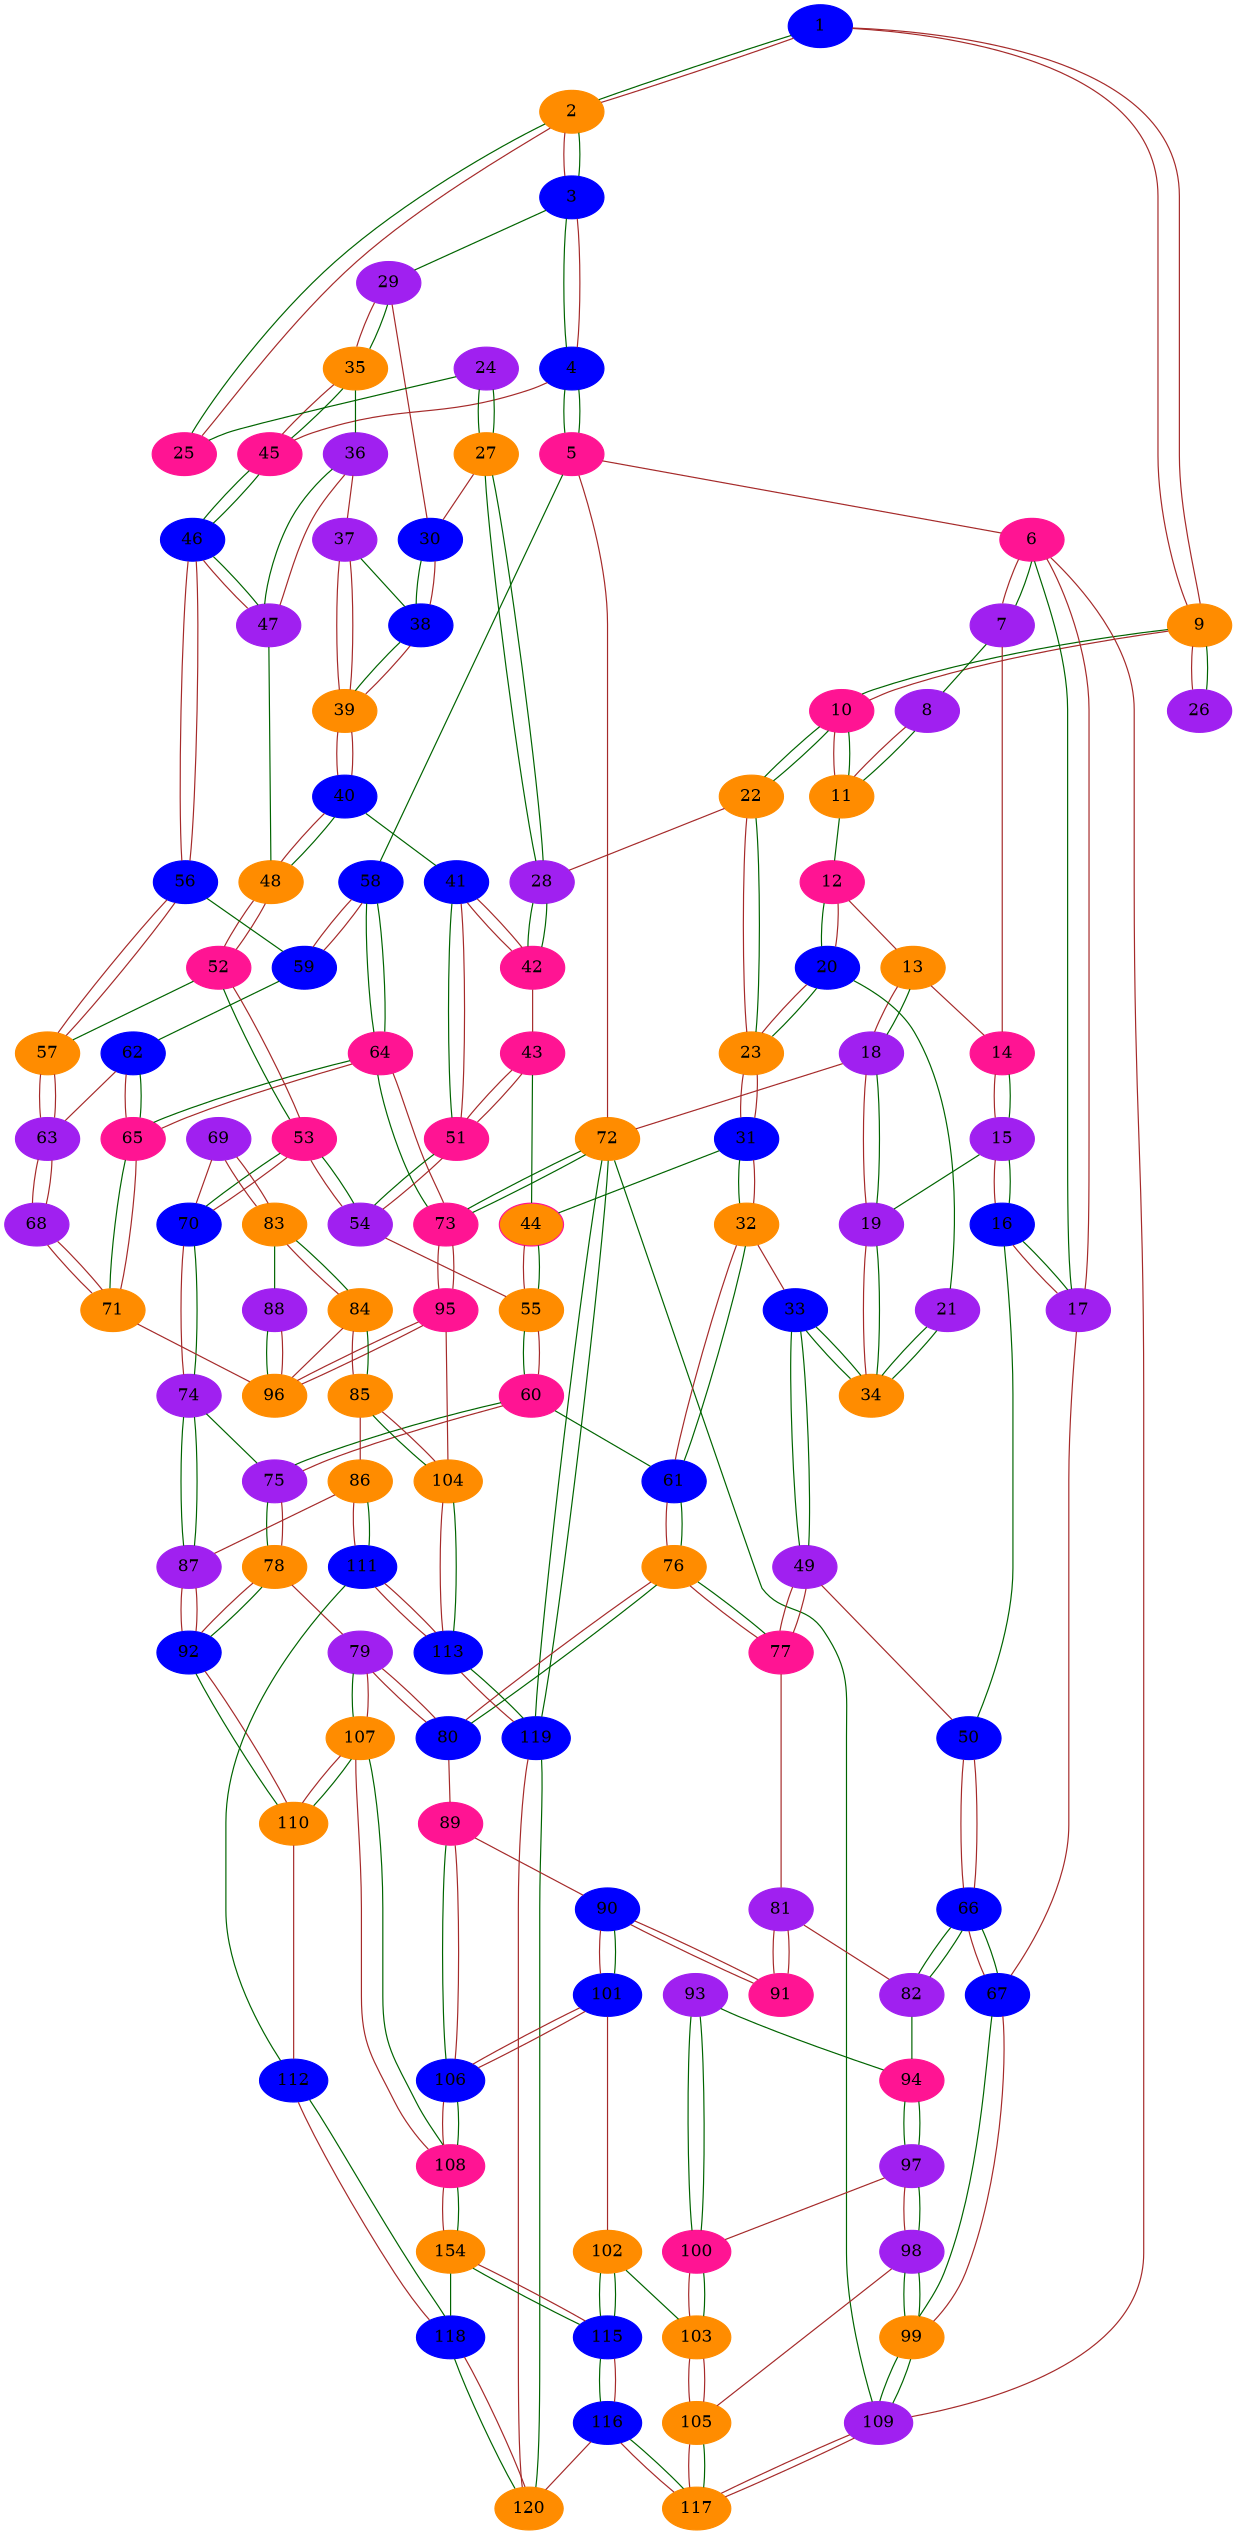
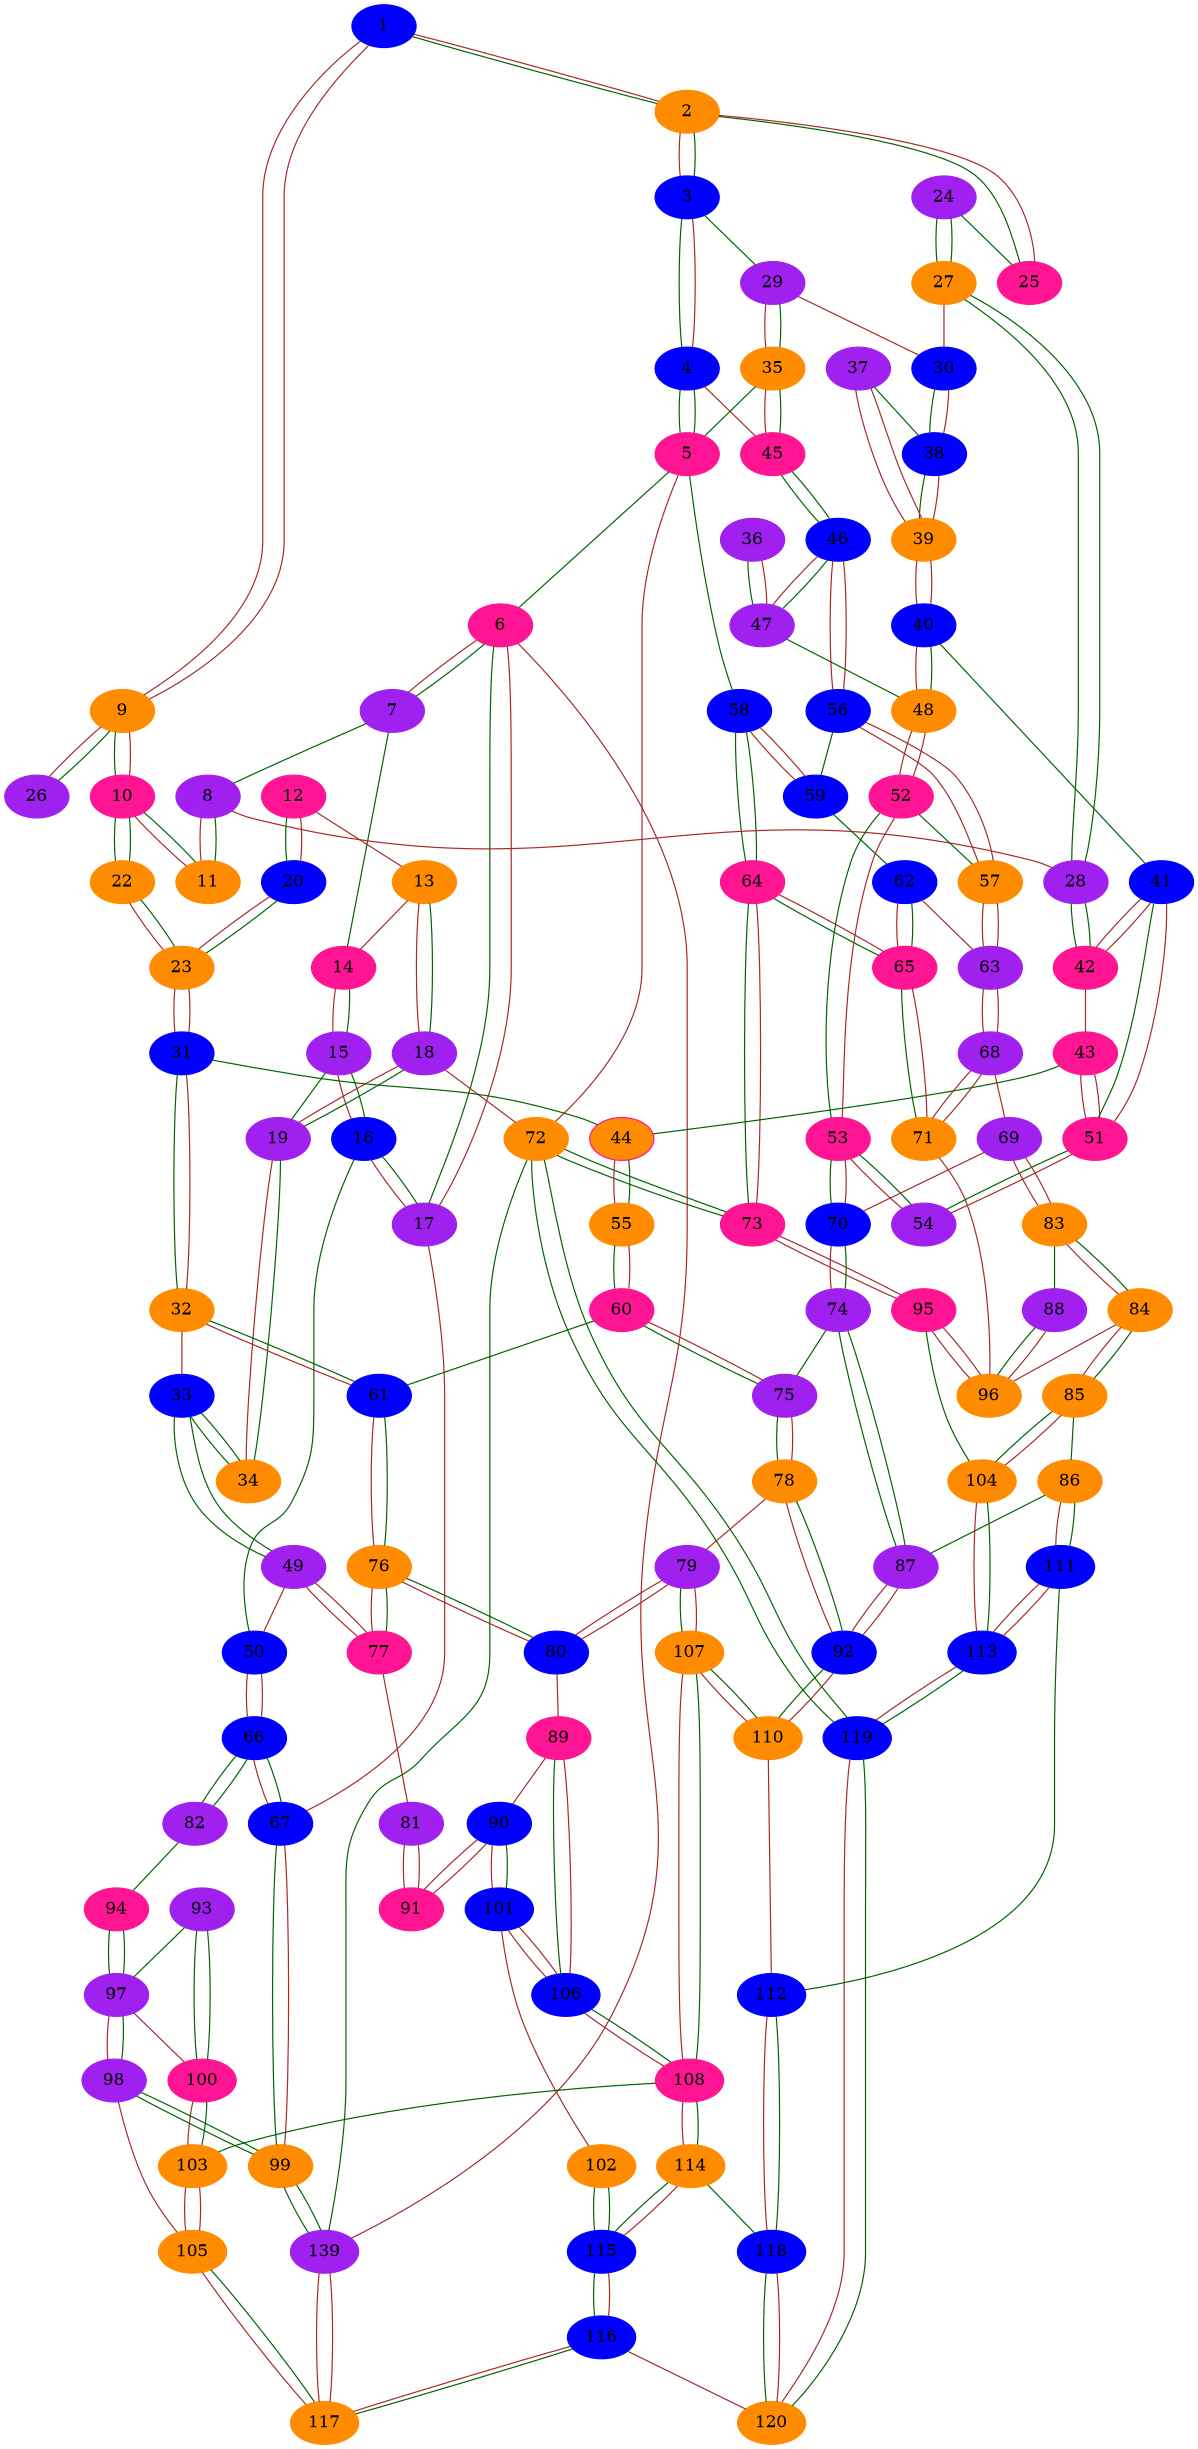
(355, 411) -> (735, 406)
(350, 497) -> none
(802, 497) -> (594, 540)
(647, 839) -> (621, 841)
(837, 839) -> none
(1002, 839) -> (370, 829)
none -> (1000, 1096)
(446, 1267) -> none
(948, 1310) -> none
(447, 1396) -> (940, 1399)
(360, 1433) -> (1072, 1439)
(275, 1524) -> (997, 1520)
(838, 1947) -> none
(801, 2041) -> (159, 1952)
(451, 2252) -> (691, 2166)
(652, 2295) -> (435, 2105)
(879, 2423) -> (325, 2252)
